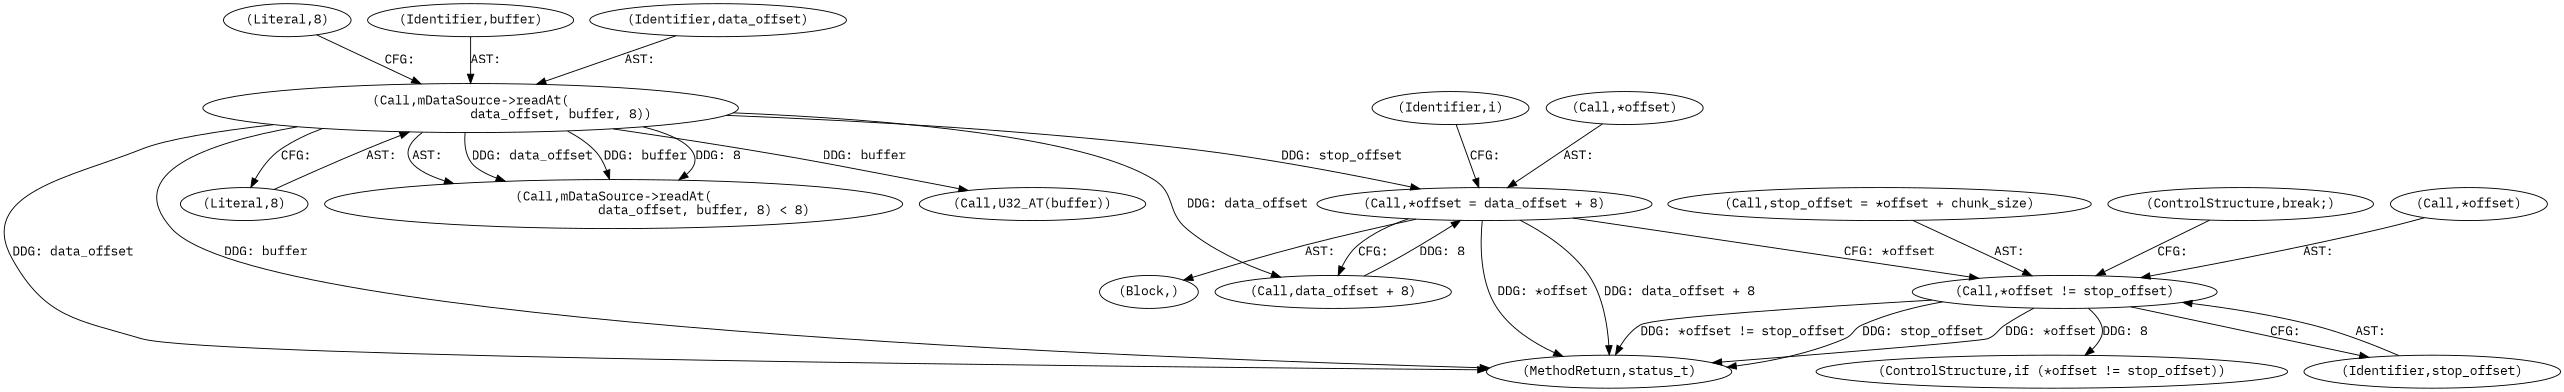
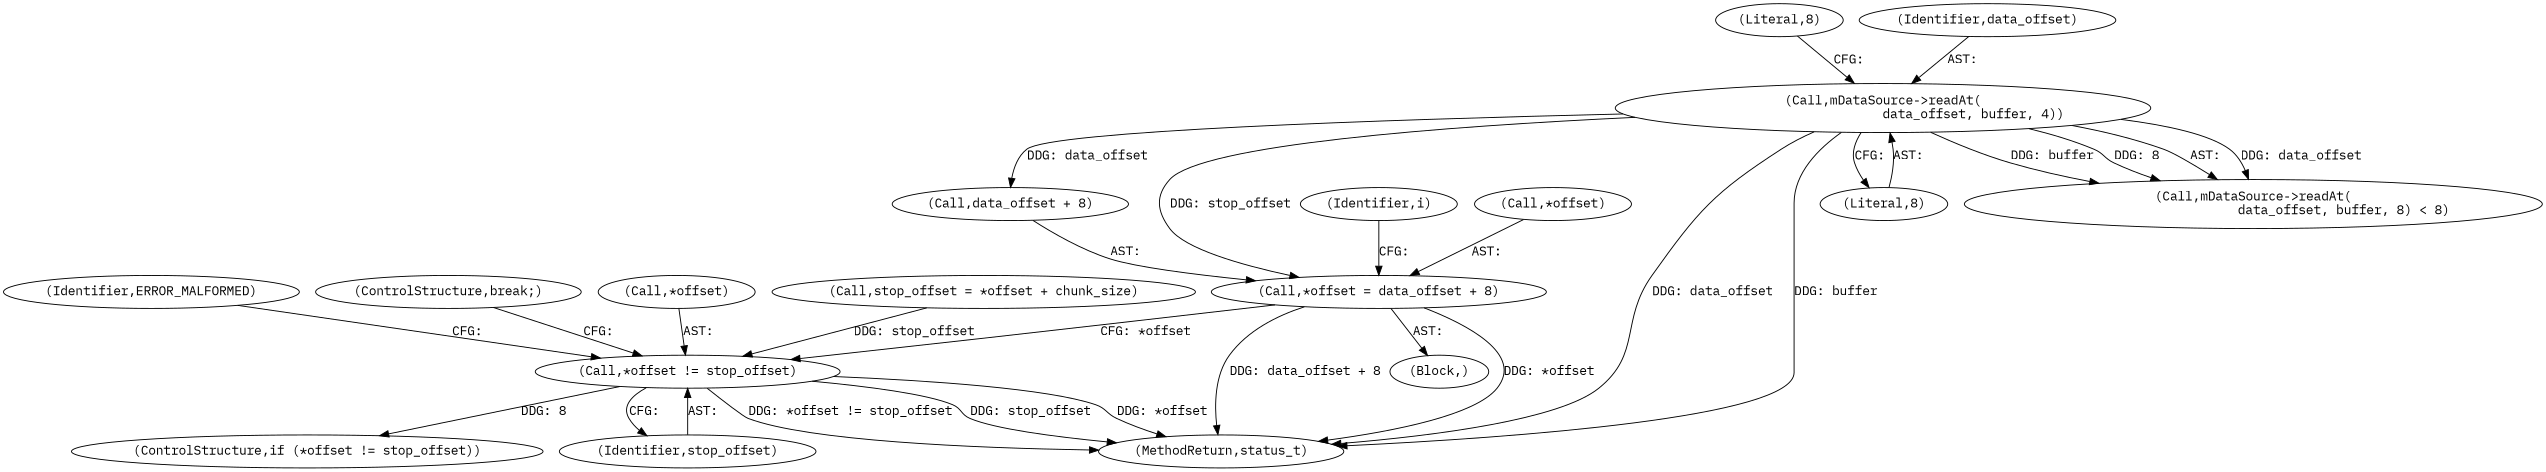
(471, 20) -> none
(471, 108) -> (1883, 108)
(1033, 204) -> none
(1370, 236) -> none
(1442, 252) -> (1130, 252)
(2013, 252) -> (915, 332)
none -> (151, 292)
